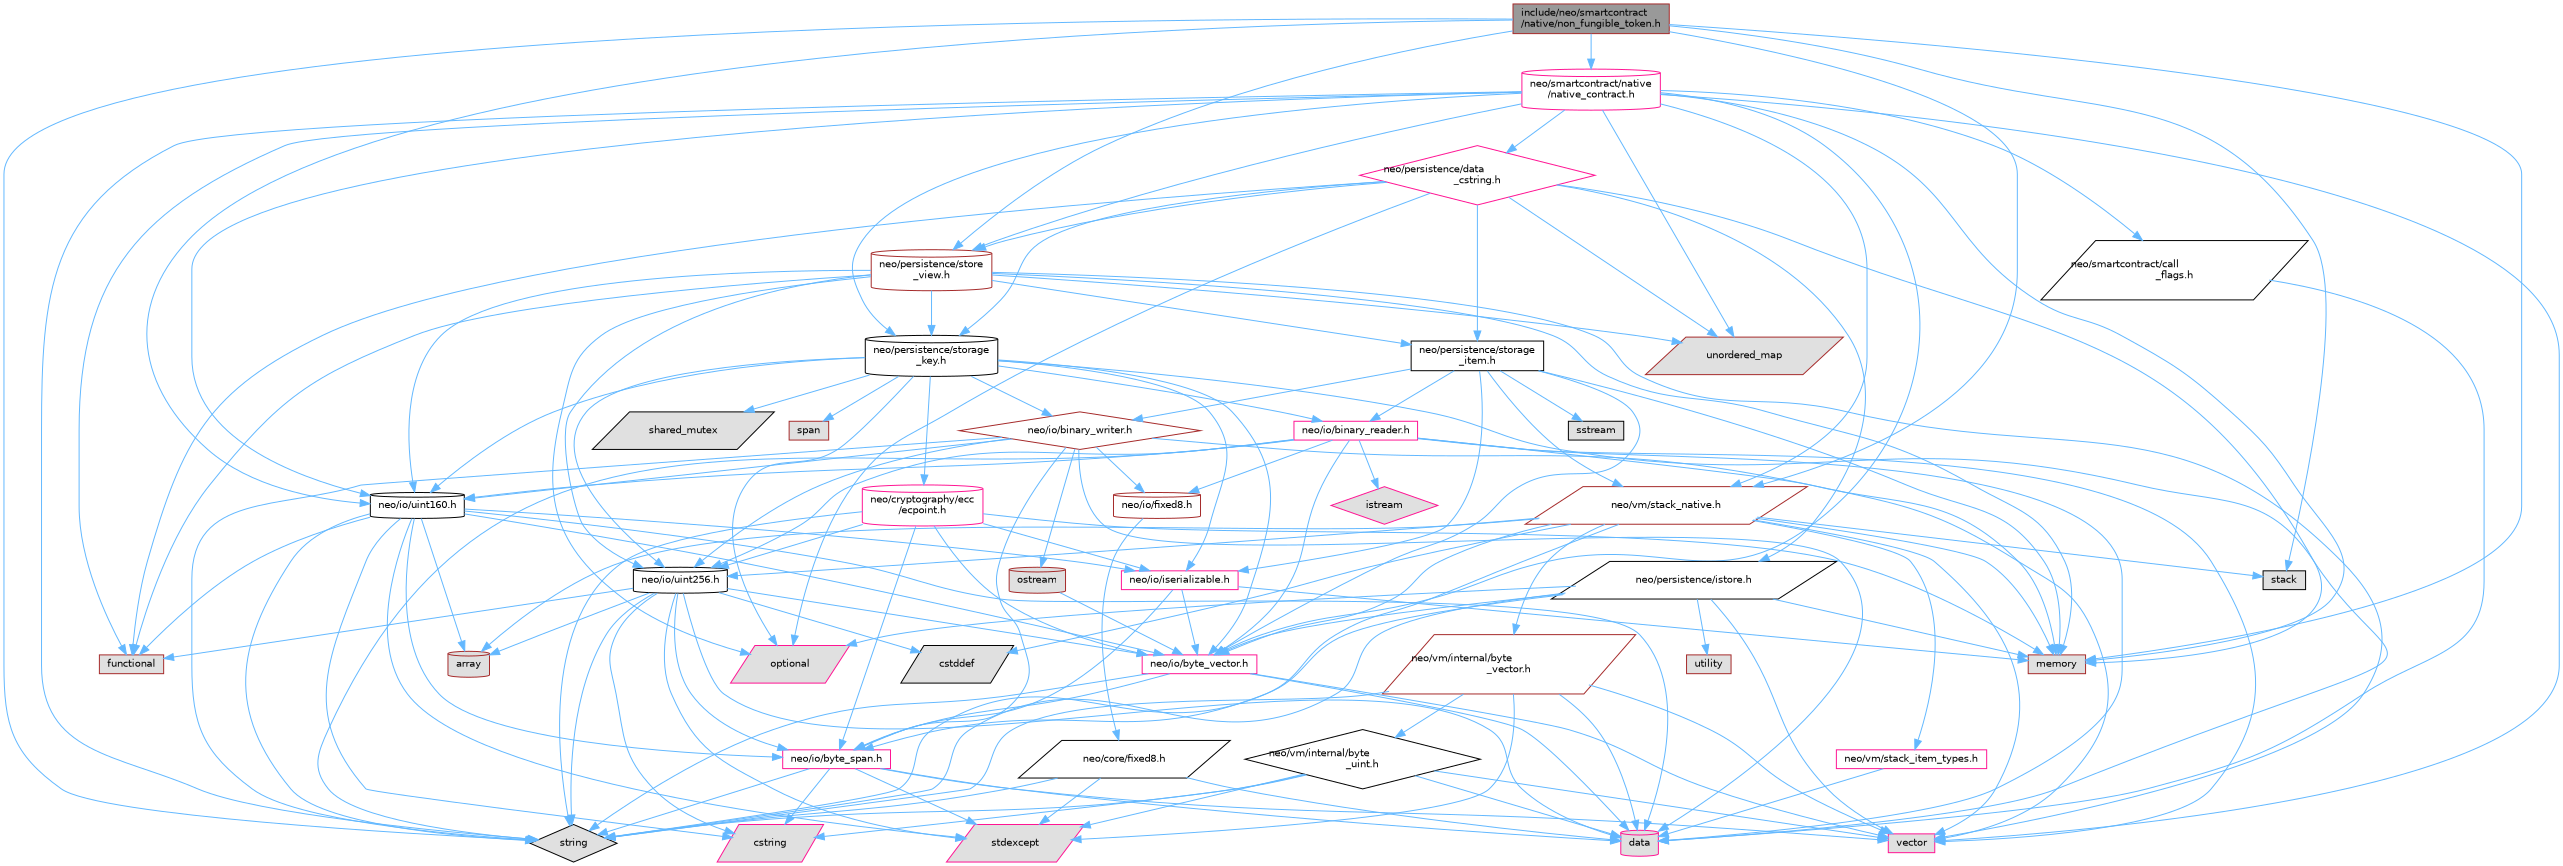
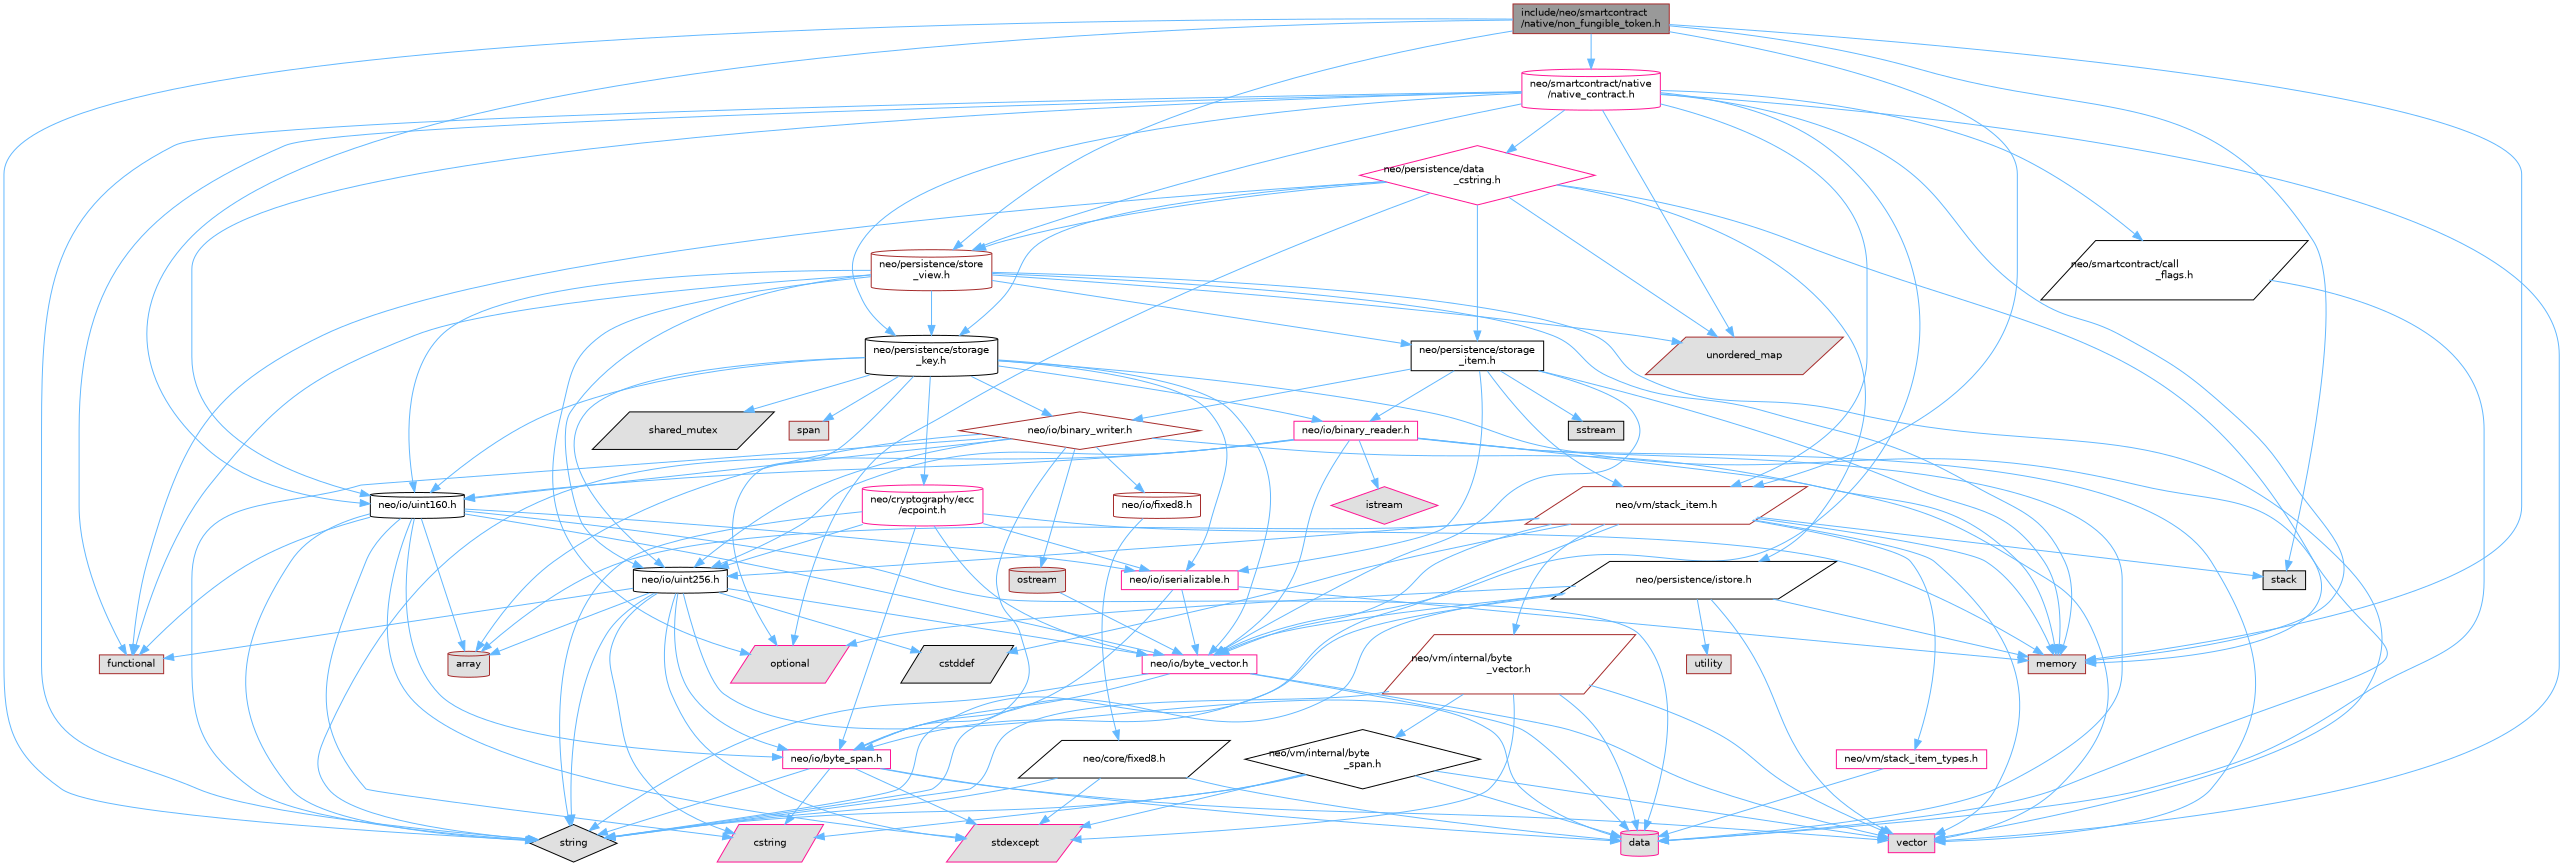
(1272, 462) -> none
(1666, 505) -> (1666, 505)
(1756, 542) -> (707, 486)
(1363, 759) -> (1363, 759)
